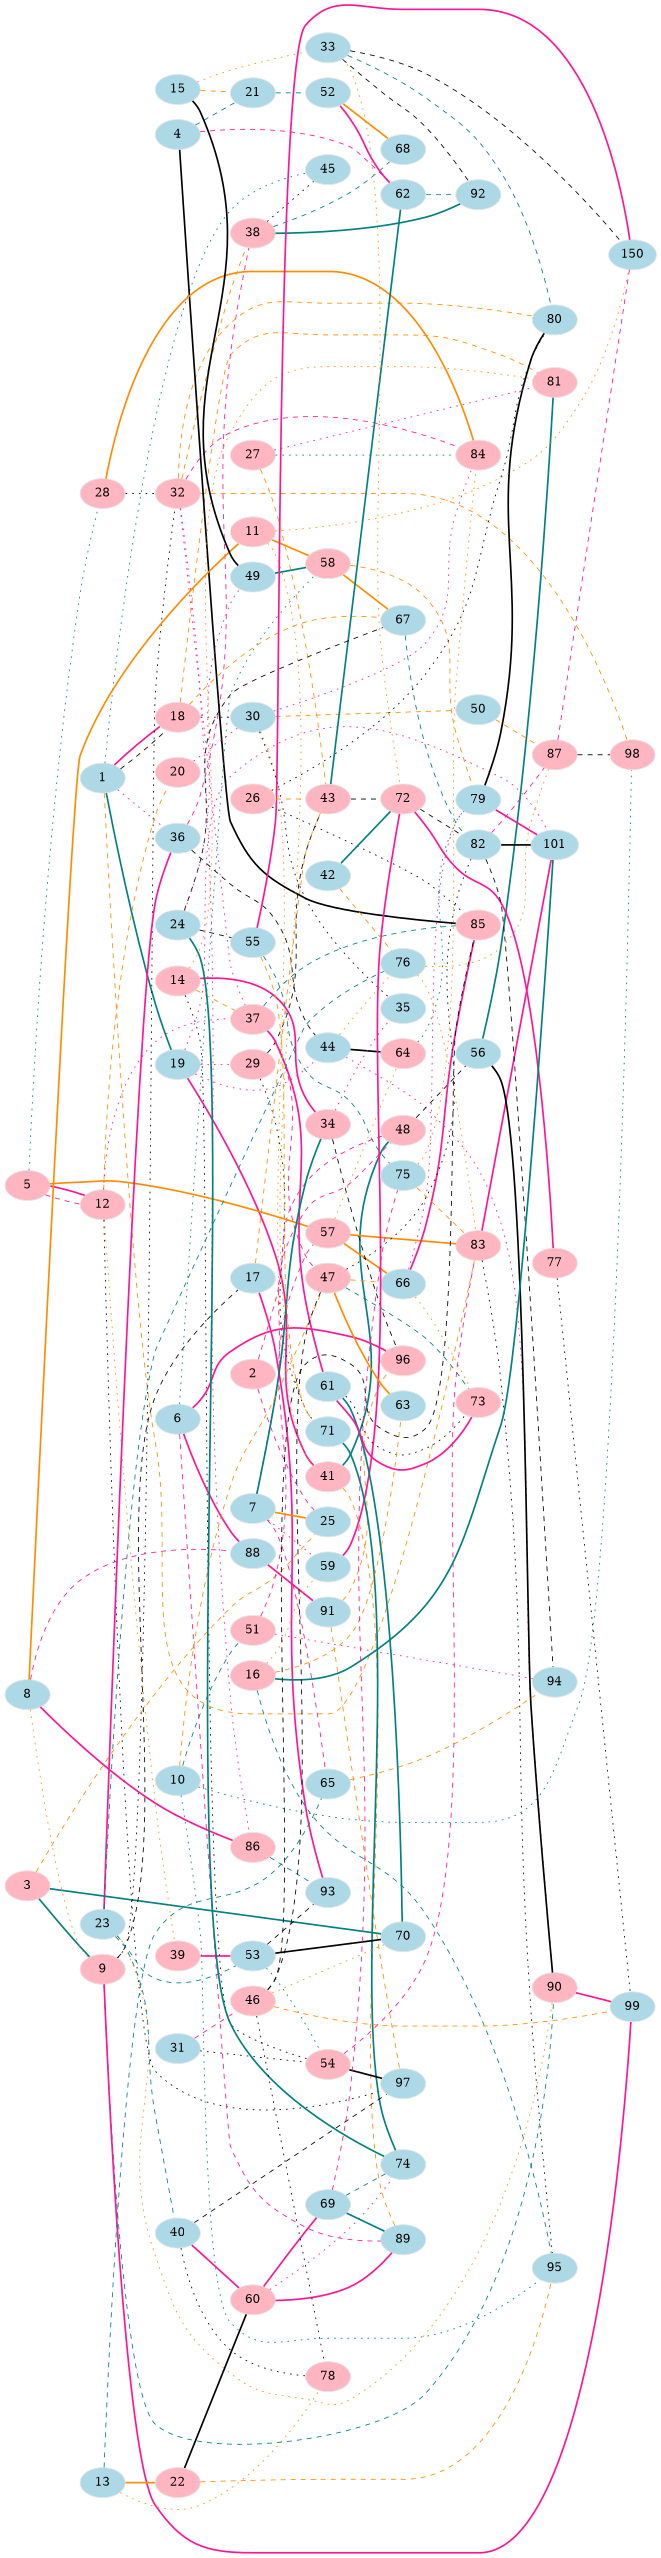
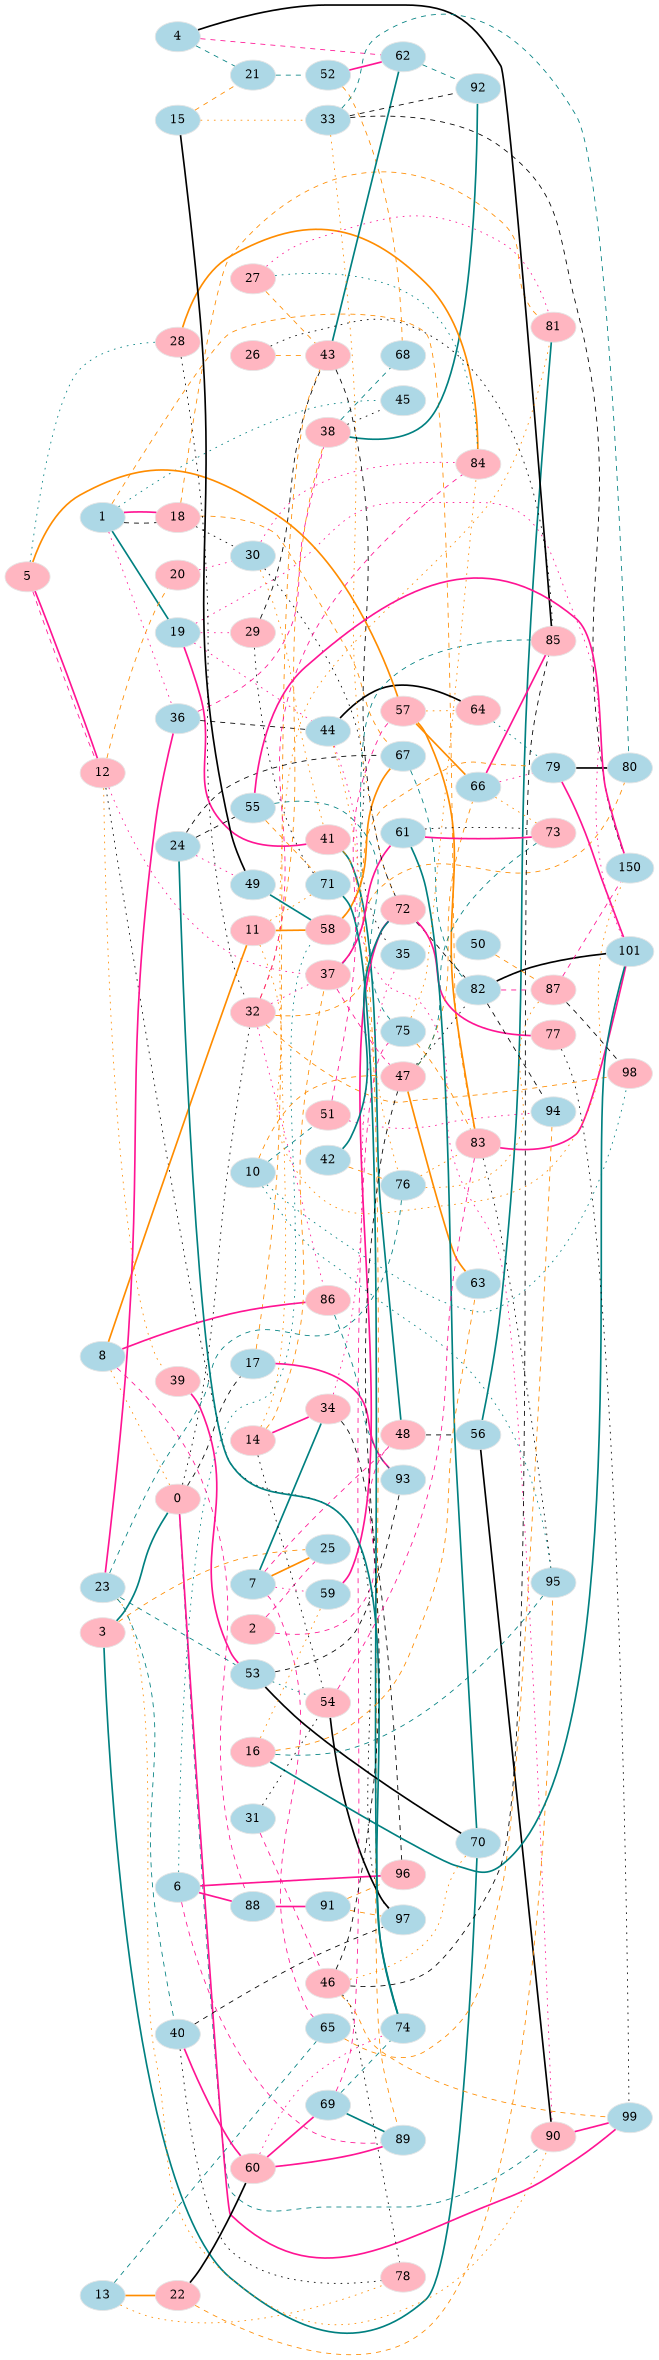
(372, 126) -> (388, 210)
(472, 587) -> none
(366, 713) -> none
(103, 1969) -> (178, 1499)
